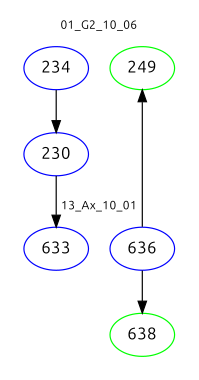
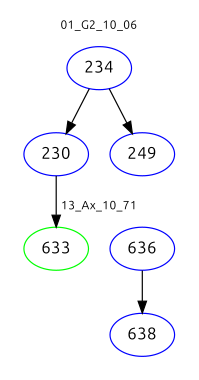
(142, 68) -> (142, 154)
(142, 164) -> (118, 106)
(99, 206) -> (99, 206)
(56, 249) -> (56, 249)
(142, 335) -> (142, 335)
